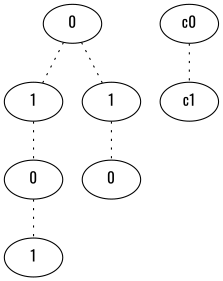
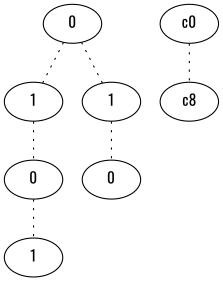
(189, 102) -> (189, 102)
